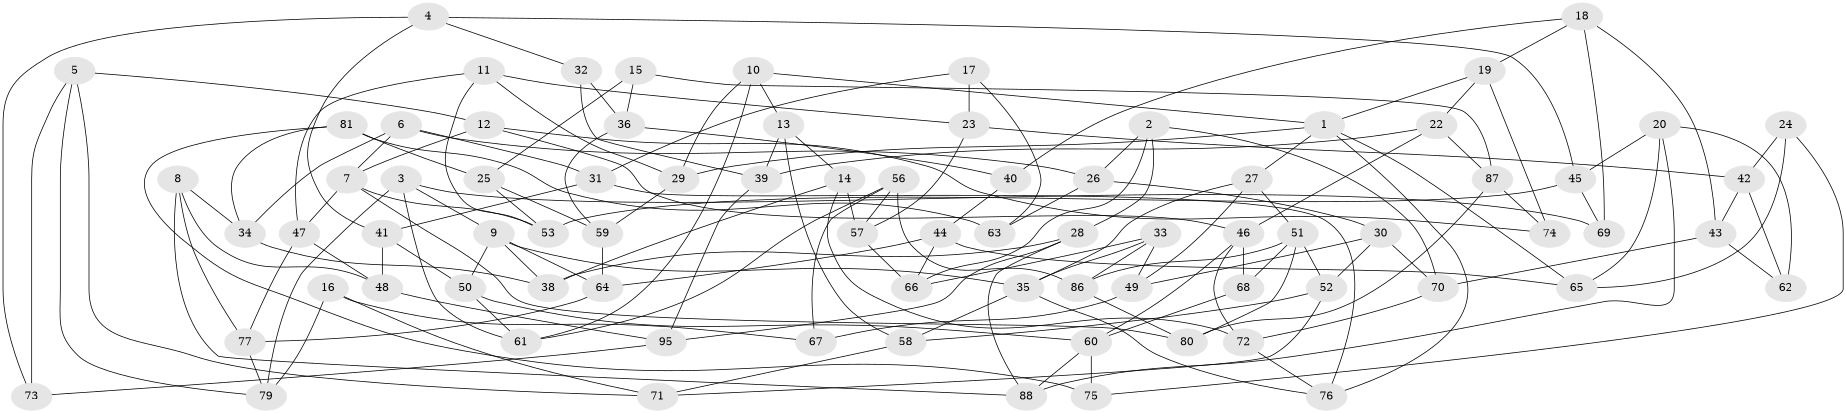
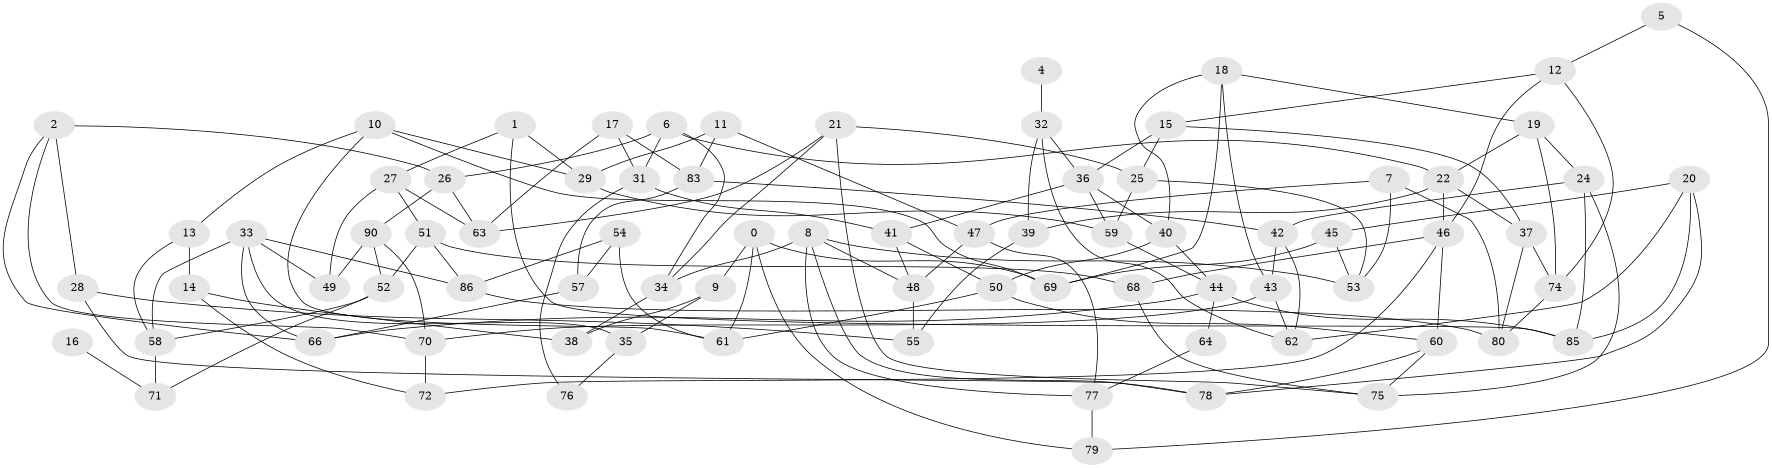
(1045, 28) -> none
(1039, 98) -> (734, 201)
(1405, 98) -> (1559, 152)
(347, 125) -> (836, 125)
(969, 125) -> (694, 179)
(310, 137) -> (987, 207)
(427, 146) -> (1352, 99)
(374, 152) -> (1074, 150)
(771, 157) -> none
(449, 178) -> (1043, 261)
(401, 179) -> (754, 234)
(899, 179) -> (620, 234)
(1492, 179) -> (1526, 234)
(852, 211) -> none
(1131, 222) -> (435, 207)
(1381, 234) -> (371, 234)
(798, 253) -> none
(603, 258) -> (1153, 255)
(480, 260) -> (1053, 266)
(548, 261) -> none
(1461, 262) -> none
none -> (1159, 274)
(1577, 288) -> (1573, 342)
(1258, 308) -> (1525, 317)
(1182, 310) -> (1233, 374)
(965, 315) -> (170, 270)
(666, 342) -> (913, 342)
(816, 342) -> none
(303, 345) -> none
(244, 367) -> none
(1285, 370) -> none
(32, 397) -> none
(1026, 397) -> (1206, 397)
